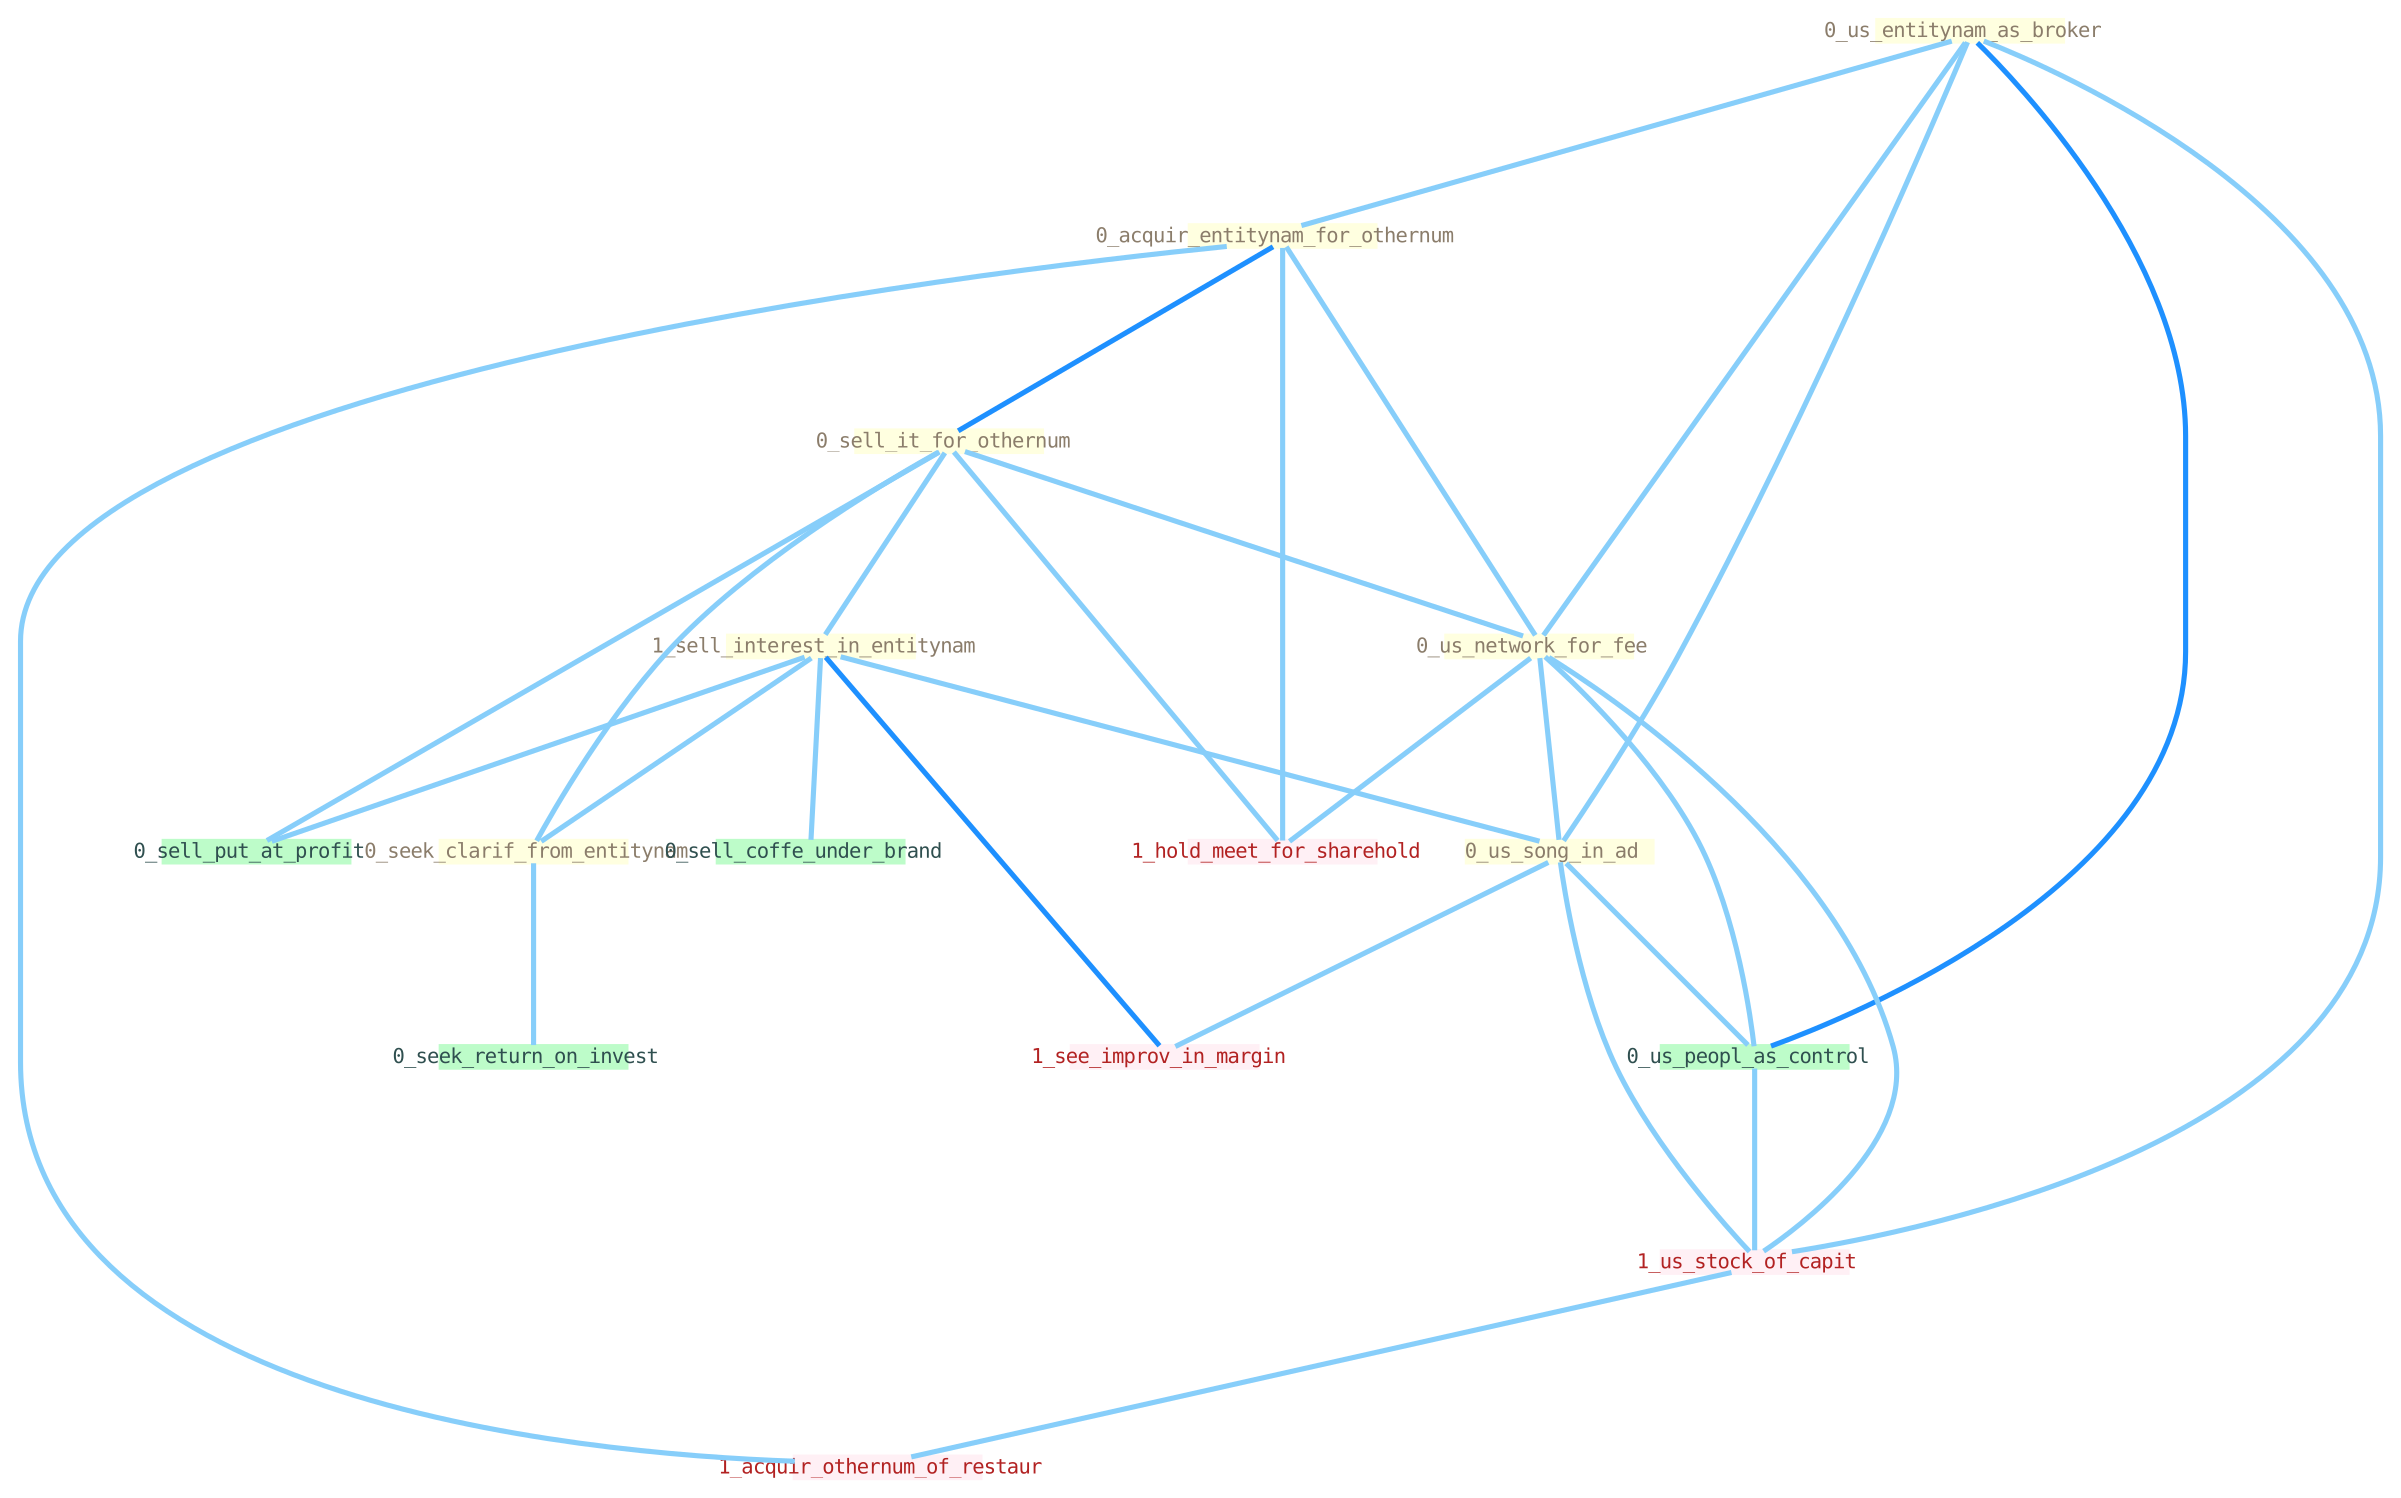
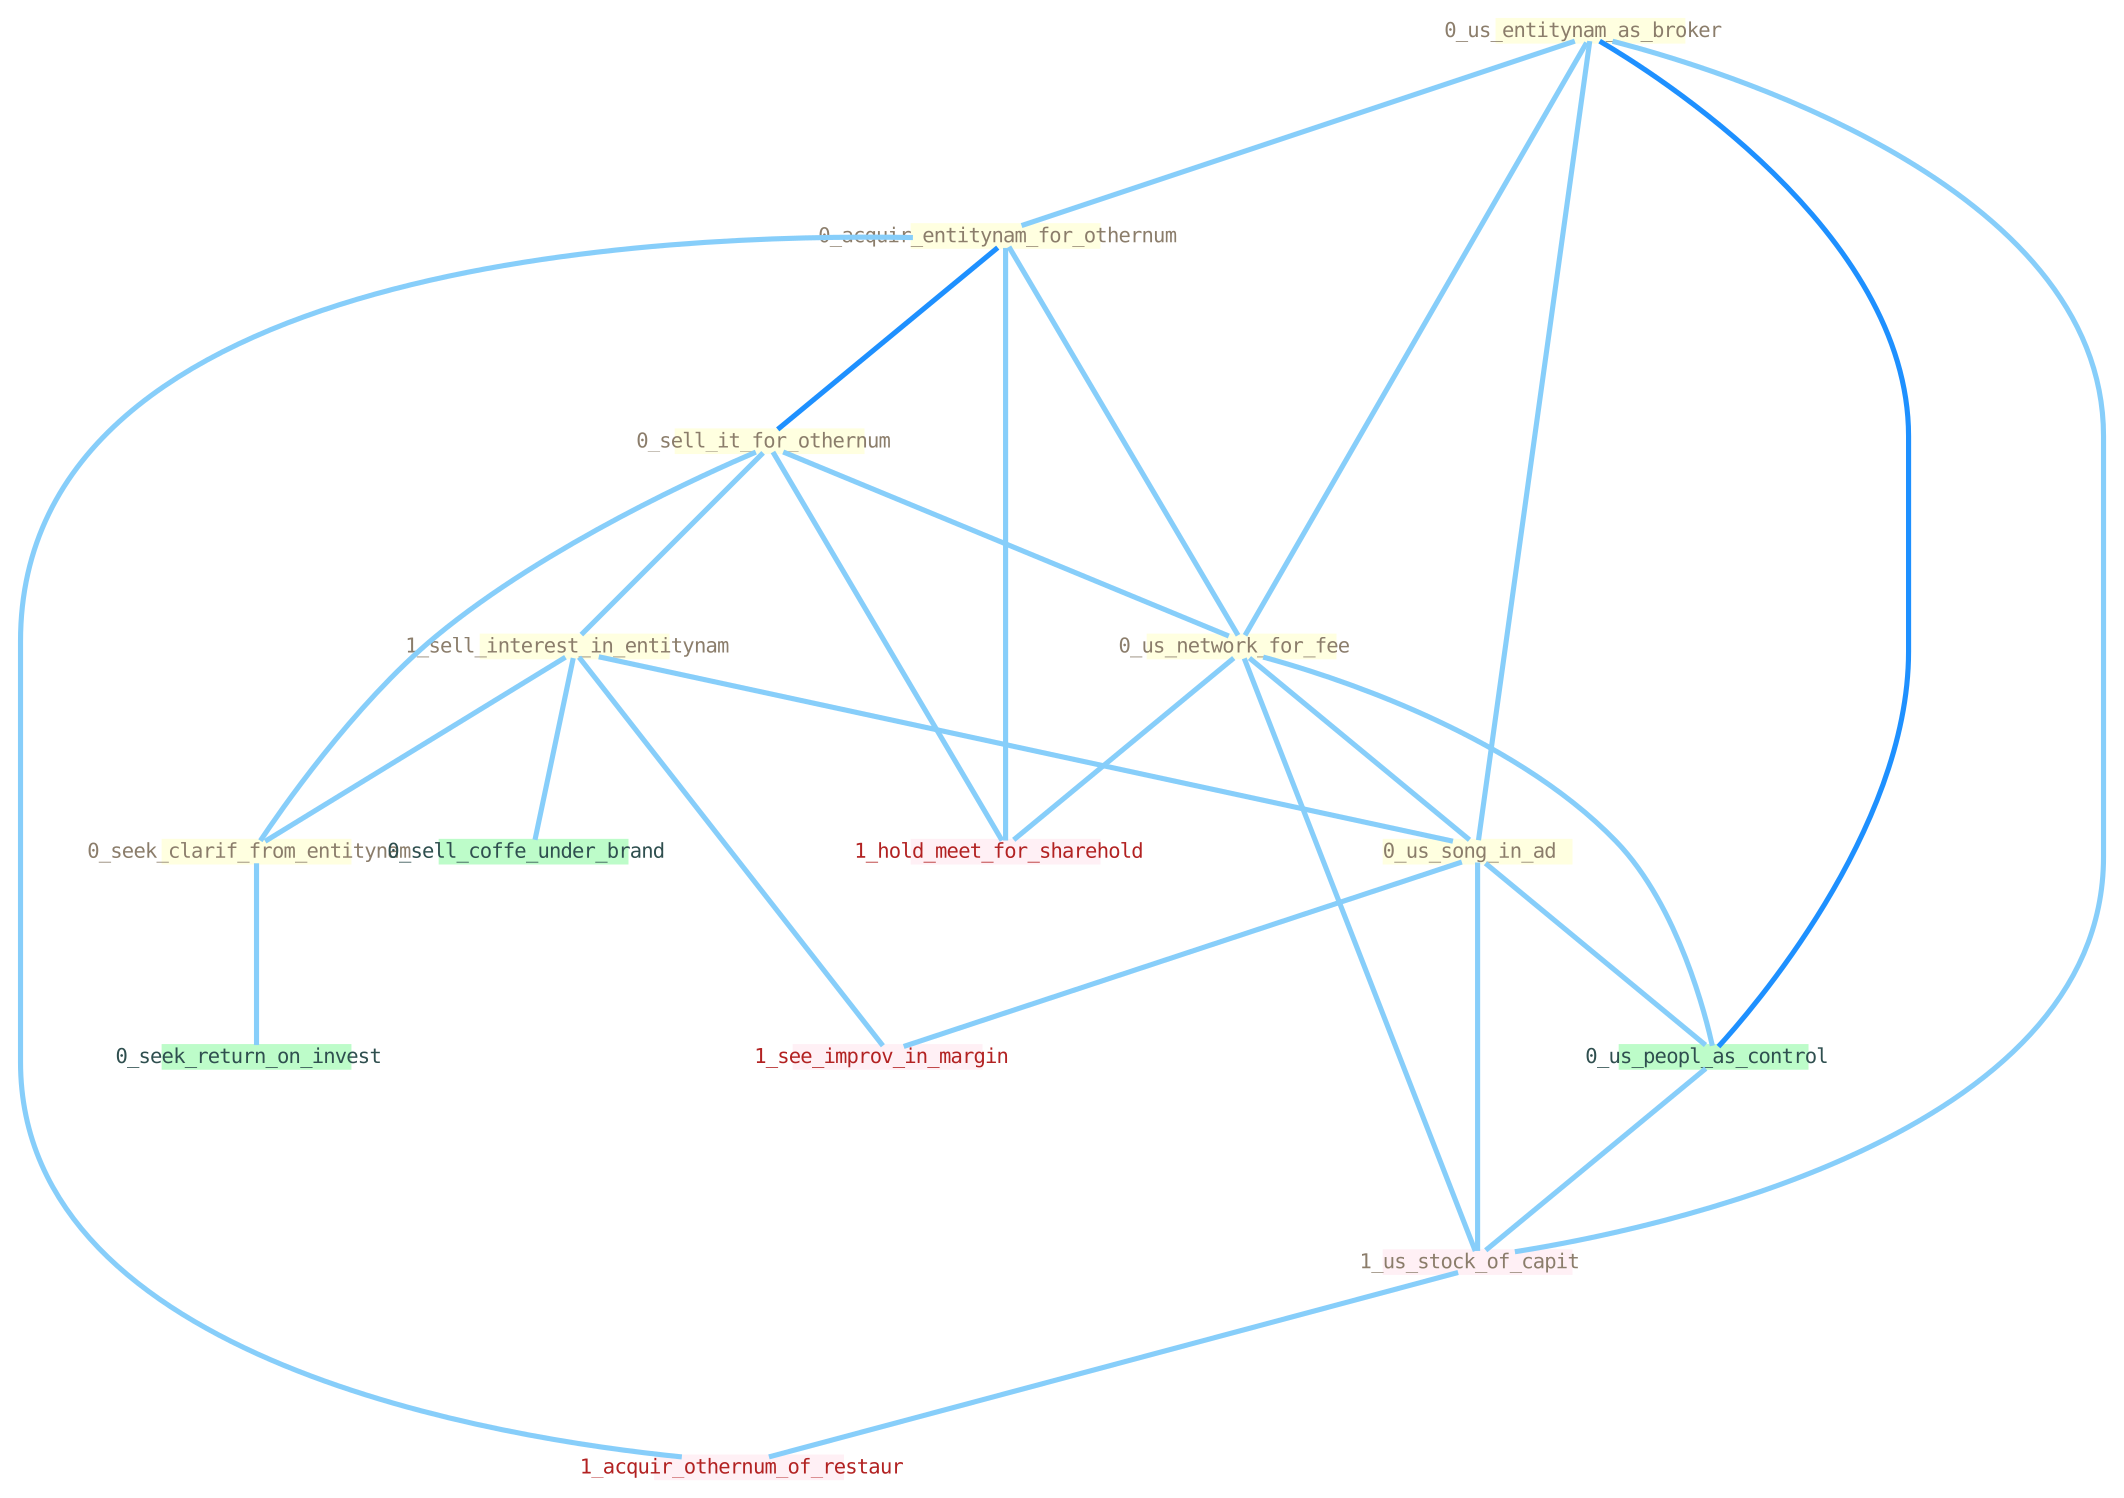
(993, 851) -> (731, 851)
(257, 852) -> none
(1755, 1262) -> (1478, 1262)
